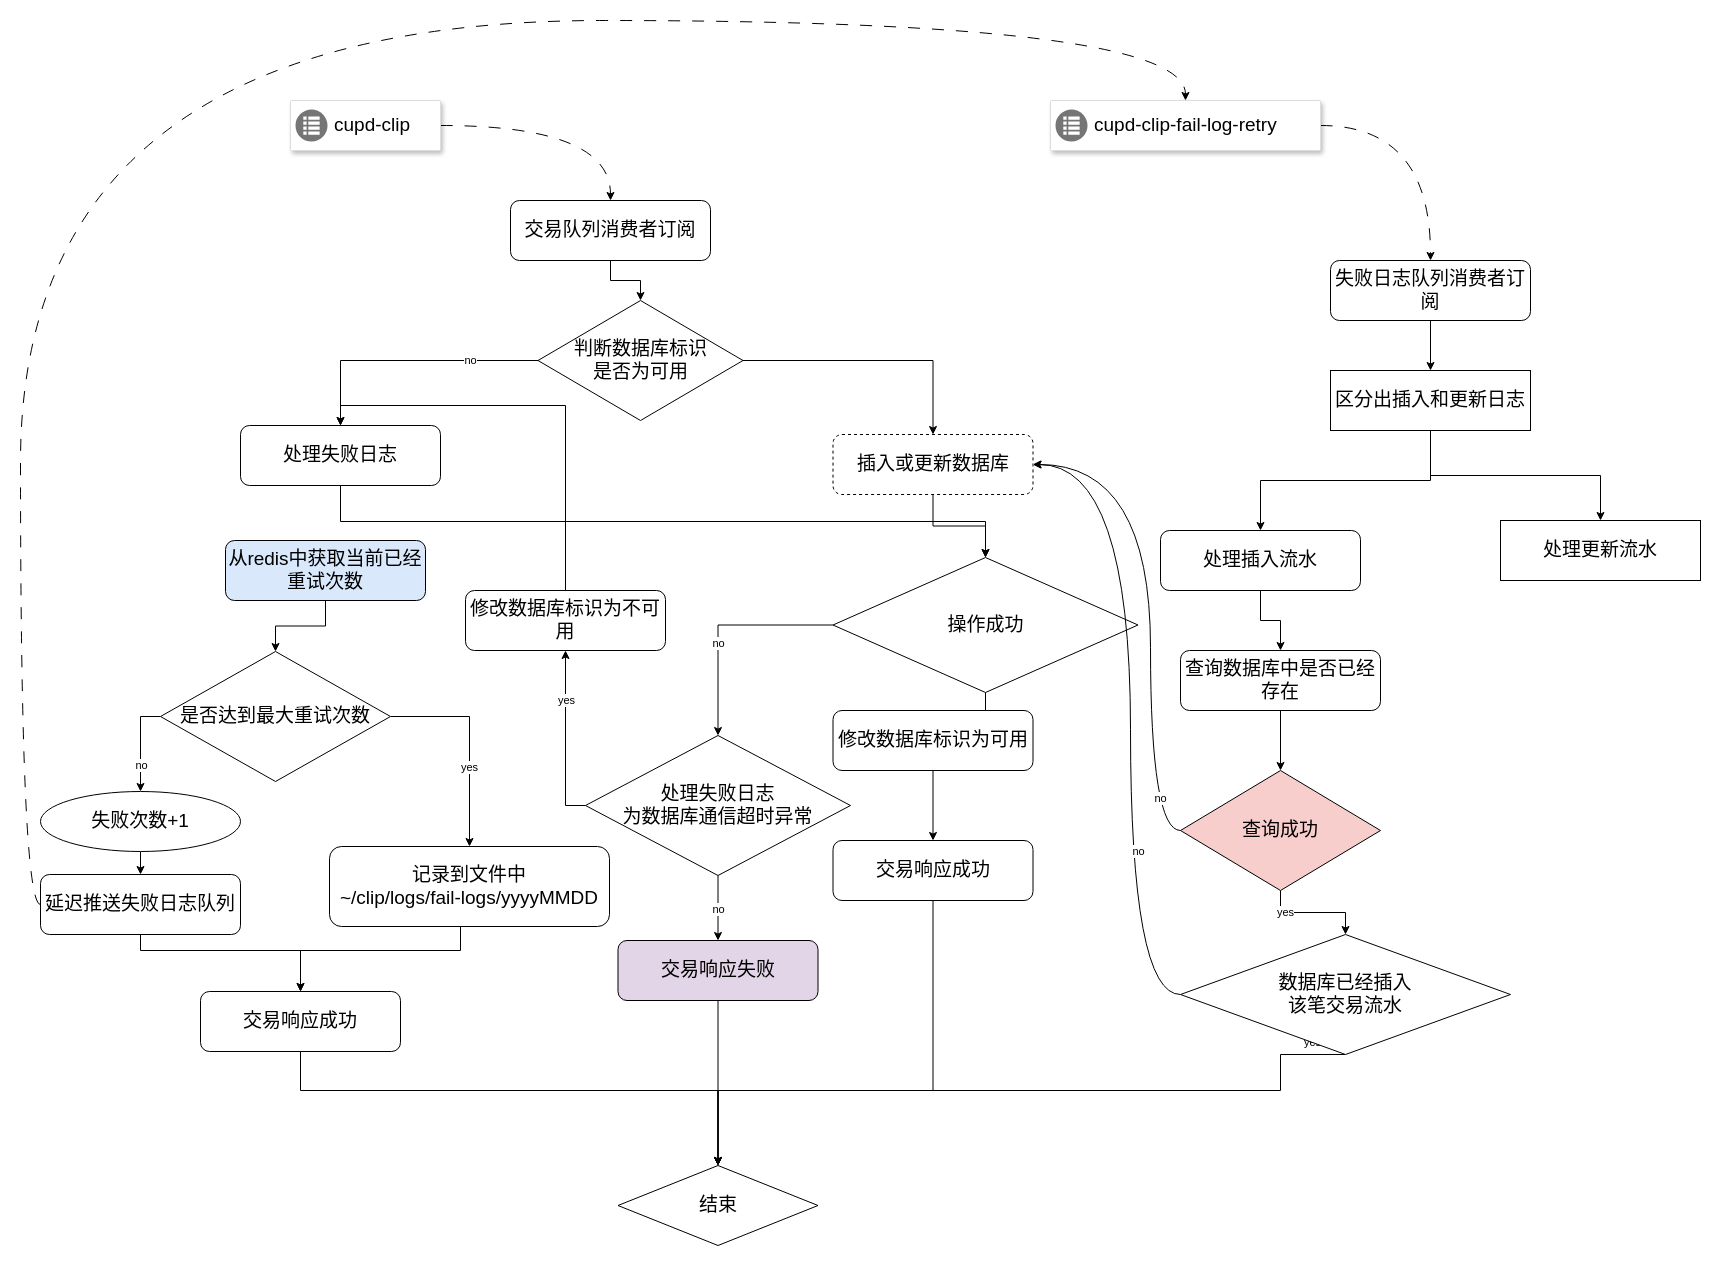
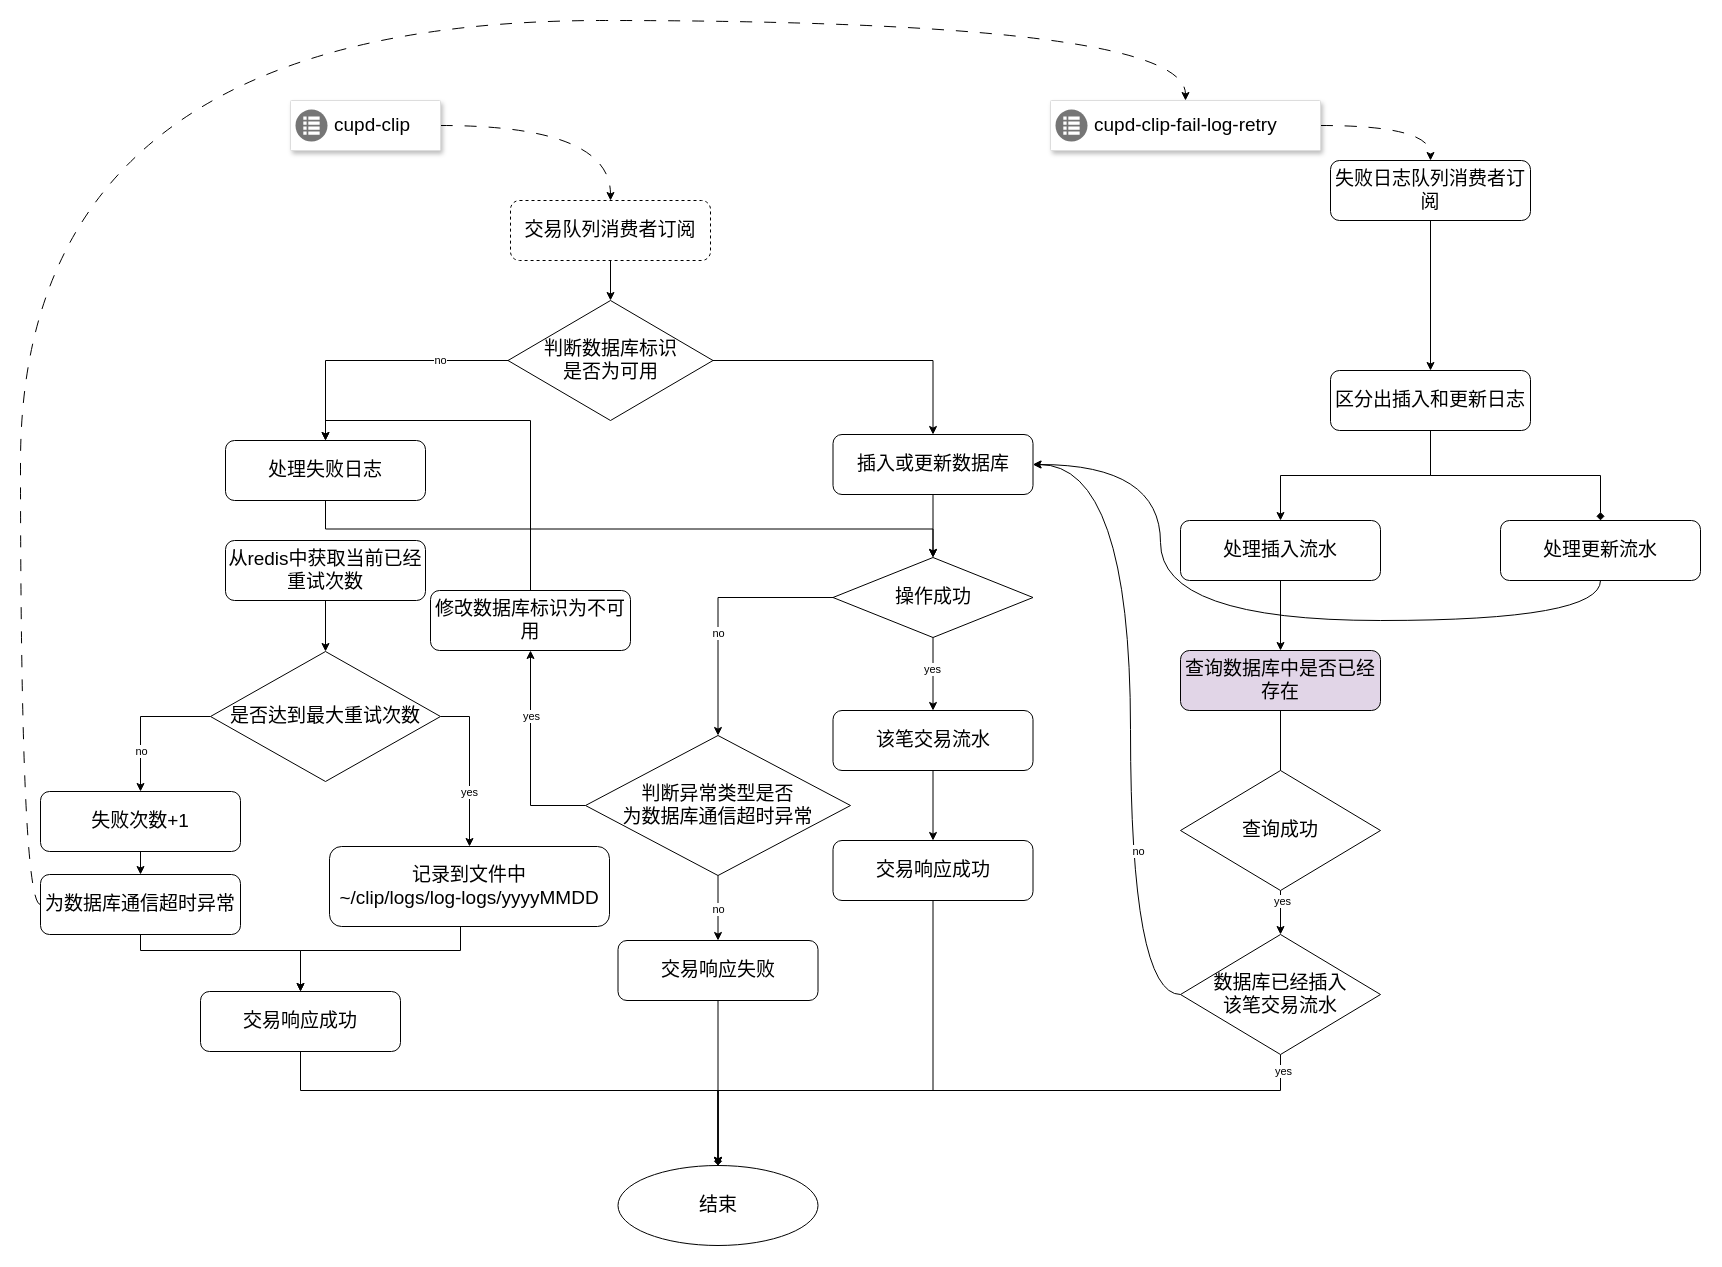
(611, 231) -> (611, 231)
(1431, 291) -> (1431, 191)
(641, 361) -> (611, 361)
(1431, 401) -> (1431, 401)
(341, 456) -> (326, 471)
(933, 465) -> (933, 465)
(1601, 512) -> (1601, 512)
(1601, 551) -> (1601, 551)
(1261, 561) -> (1281, 551)
(326, 571) -> (326, 571)
none -> (1301, 617)
(566, 621) -> (531, 621)
(986, 625) -> (933, 598)
(1150, 630) -> none
(1281, 681) -> (1281, 681)
(276, 717) -> (326, 717)
(934, 741) -> (934, 741)
(1281, 762) -> (1281, 765)
(718, 806) -> (718, 806)
(141, 822) -> (141, 822)
(1281, 831) -> (1281, 831)
(470, 887) -> (470, 887)
(141, 905) -> (141, 905)
(718, 971) -> (718, 971)
(1346, 995) -> (1281, 995)
(718, 1001) -> (718, 1001)
(718, 1206) -> (718, 1206)
